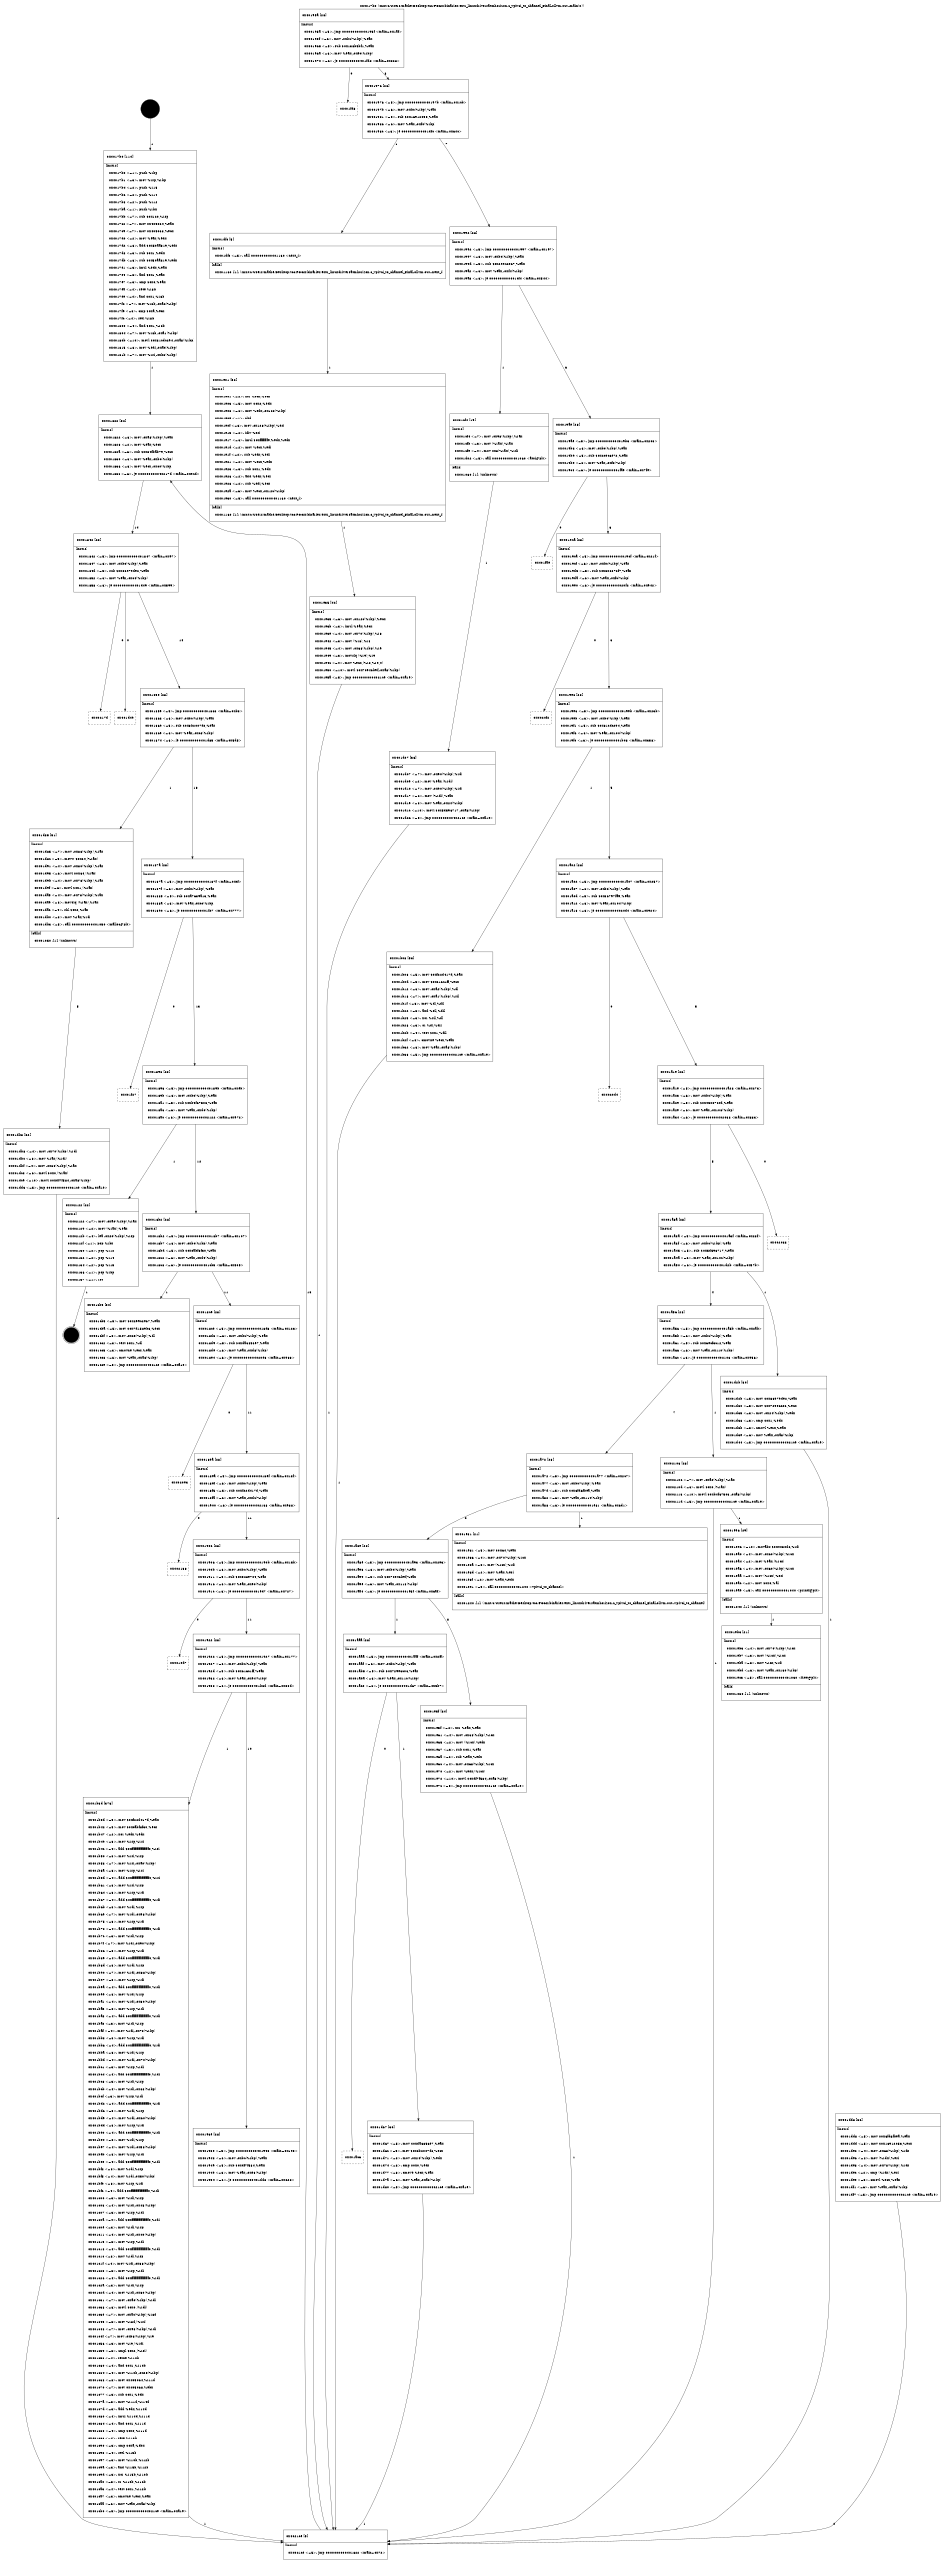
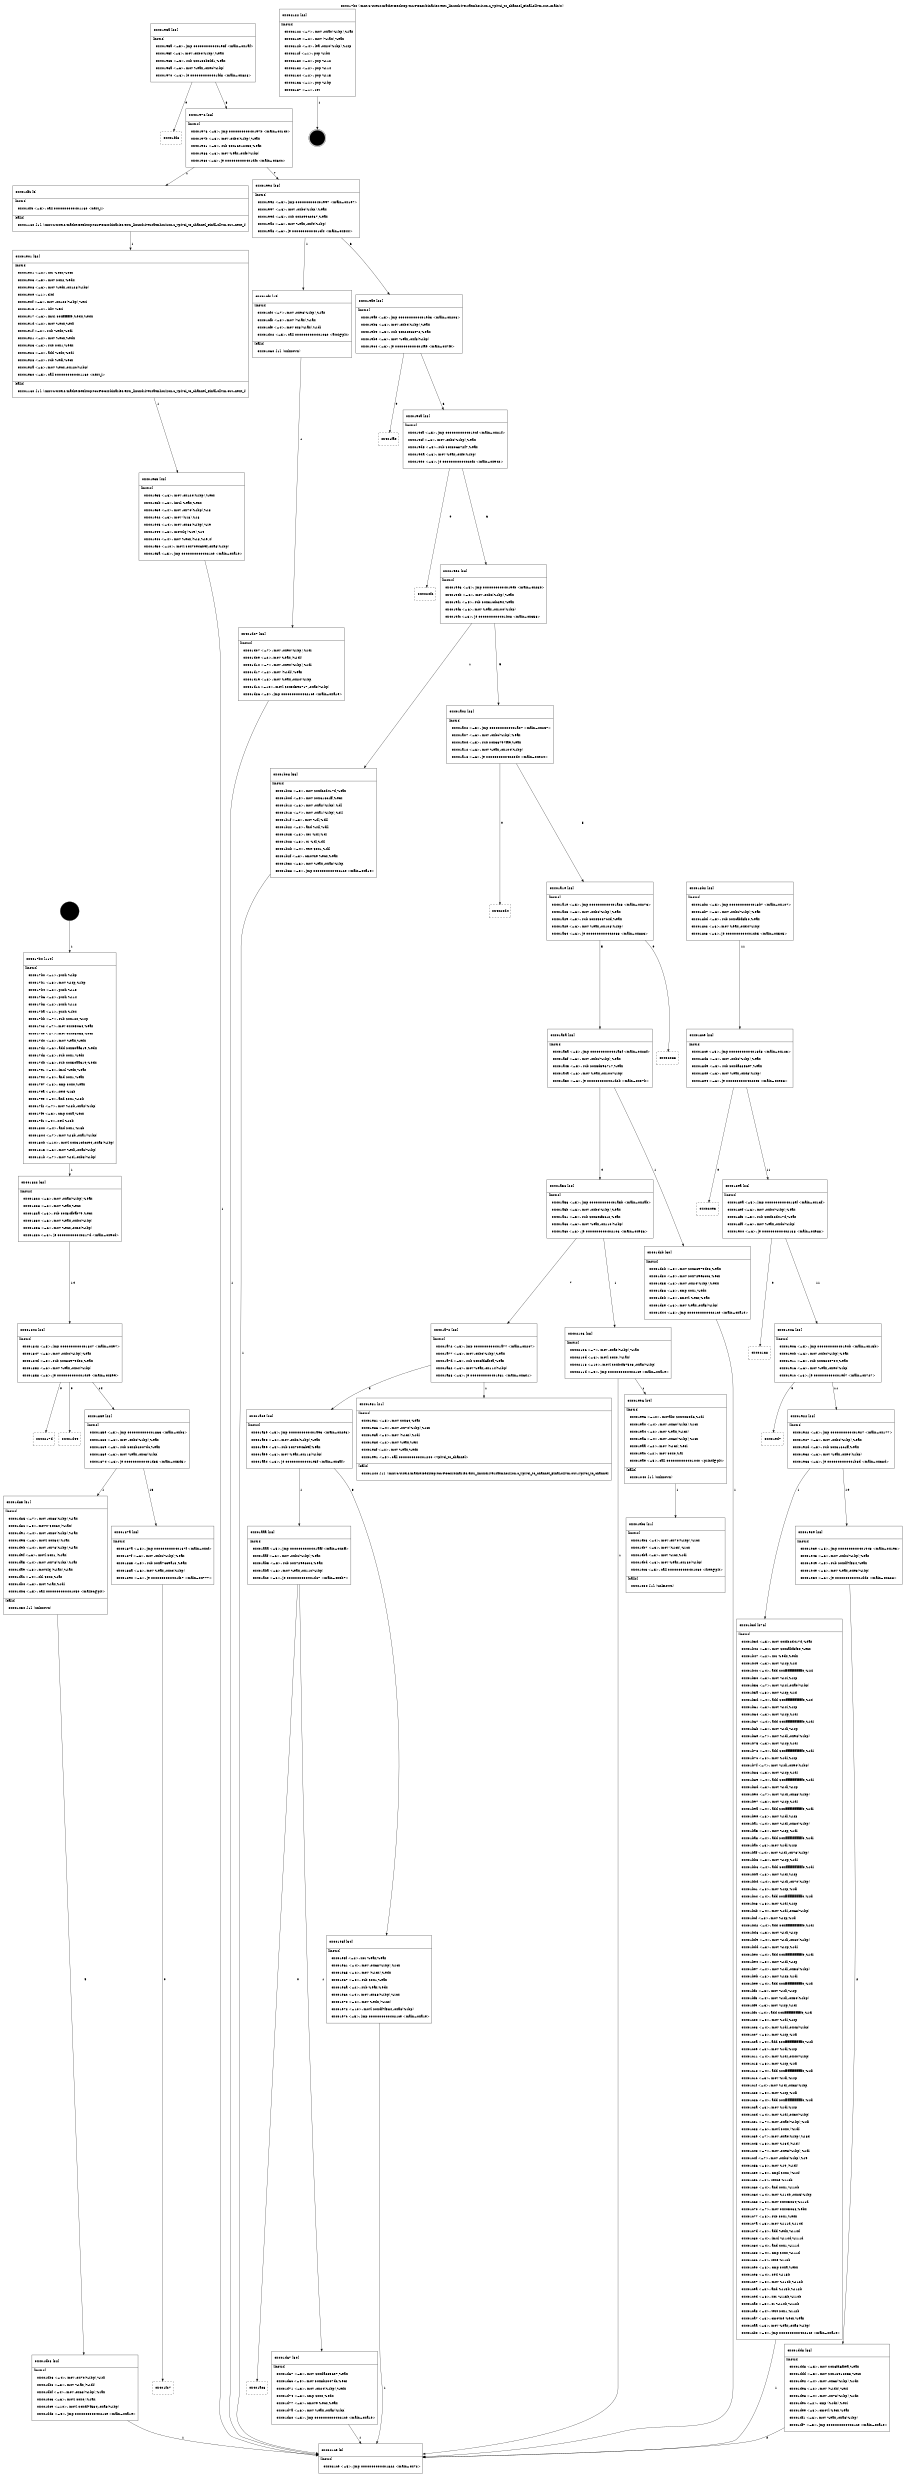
(195, 1095) -> none
(137, 1335) -> none
(306, 1462) -> none
none -> (855, 1963)
